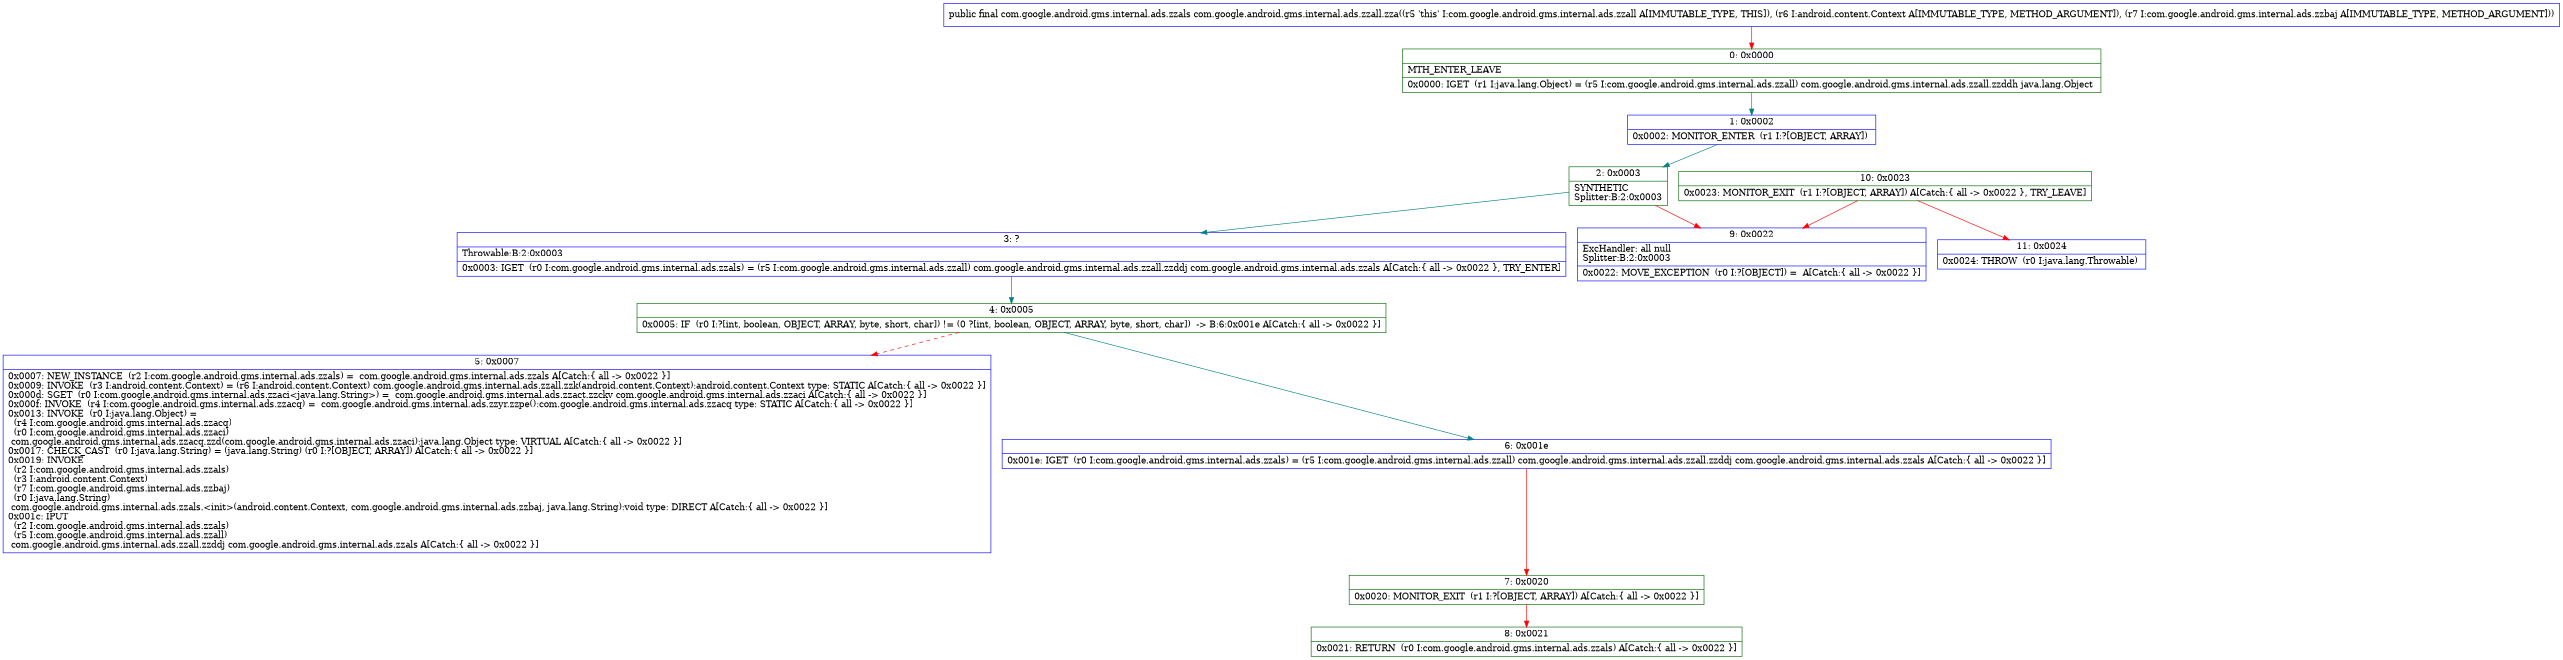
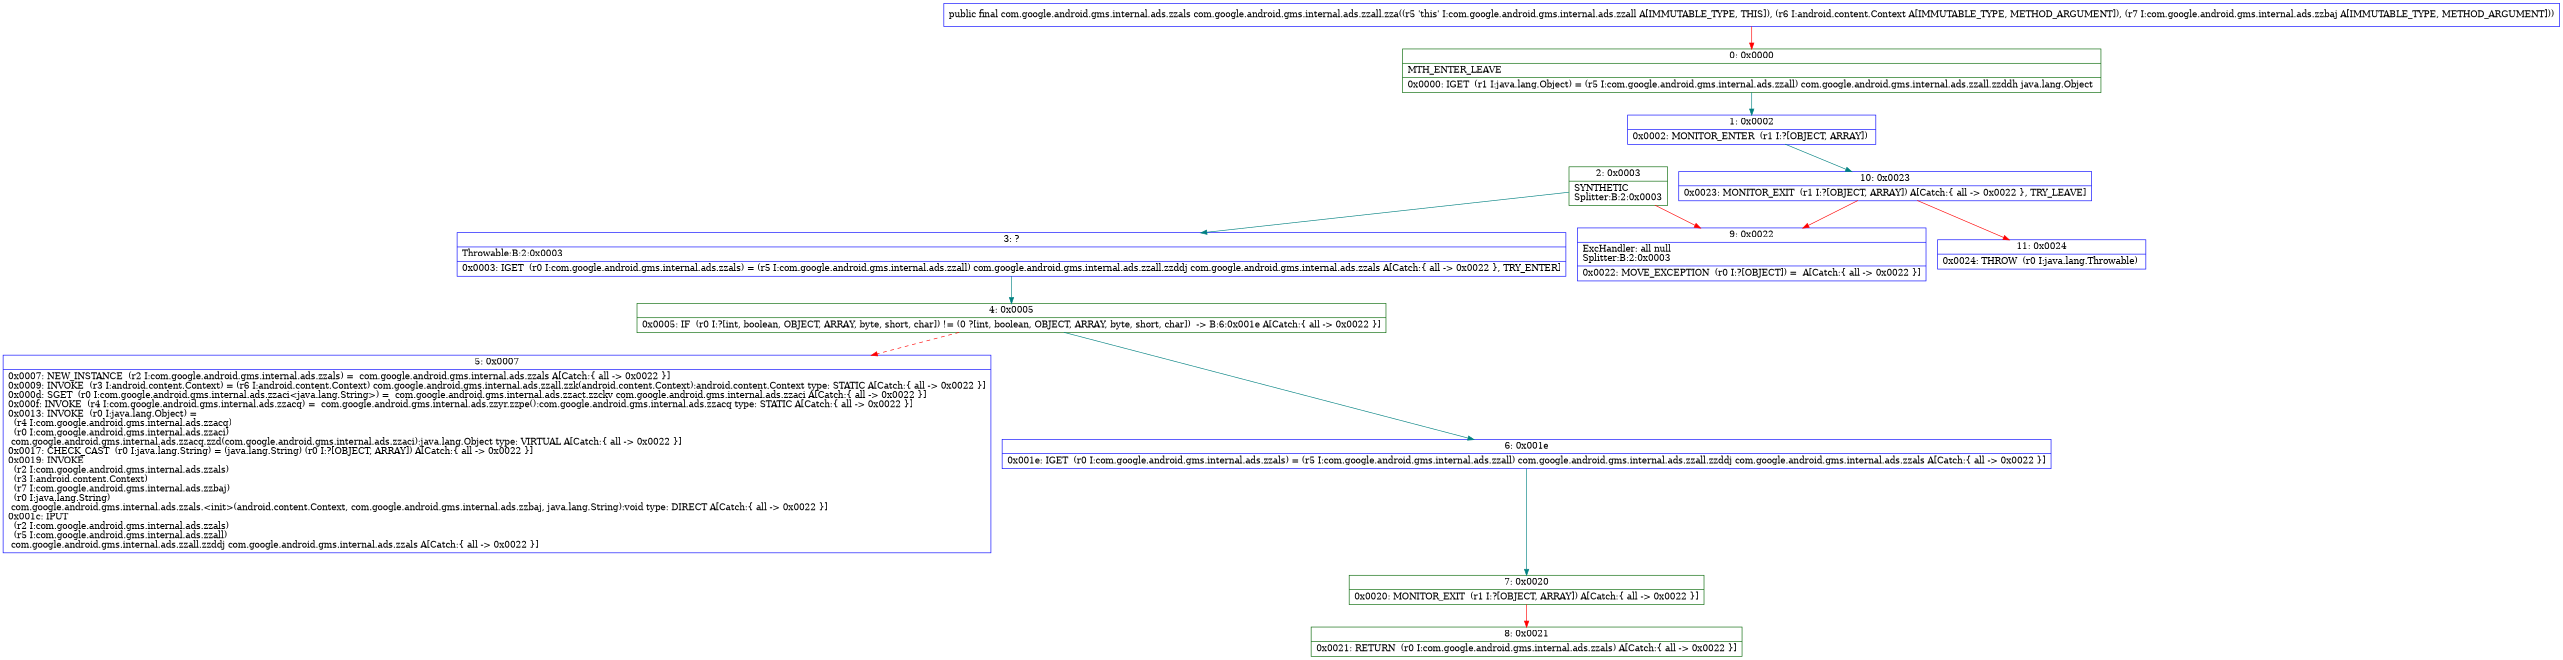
(1694, 154) -> (1815, 157)
(1885, 186) -> (1885, 186)
(1527, 519) -> (1527, 519)
